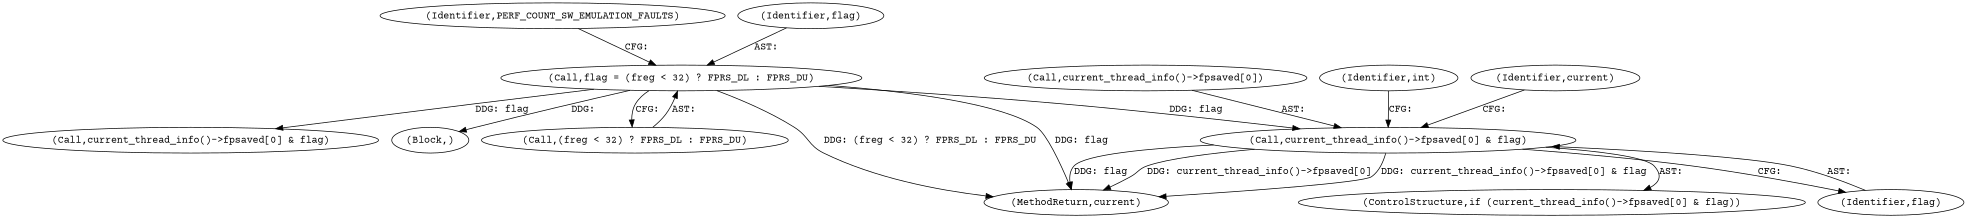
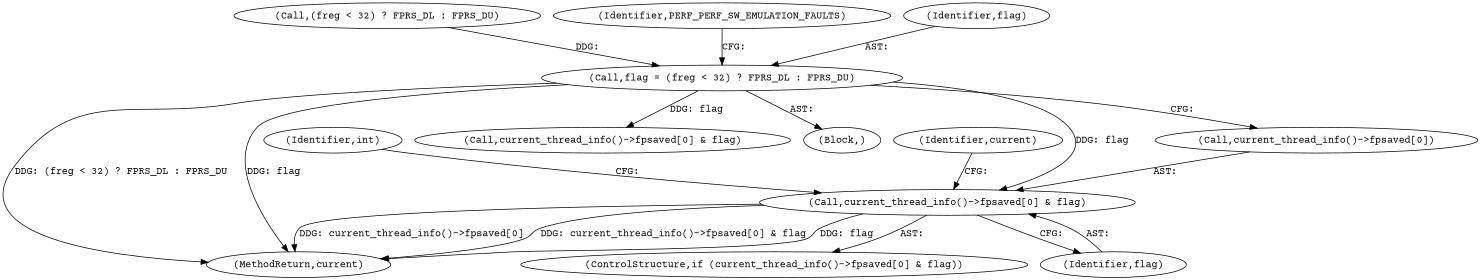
(553, 16) -> (722, 16)
(636, 103) -> (1061, 100)
(586, 109) -> (805, 109)
(687, 109) -> (590, 47)
